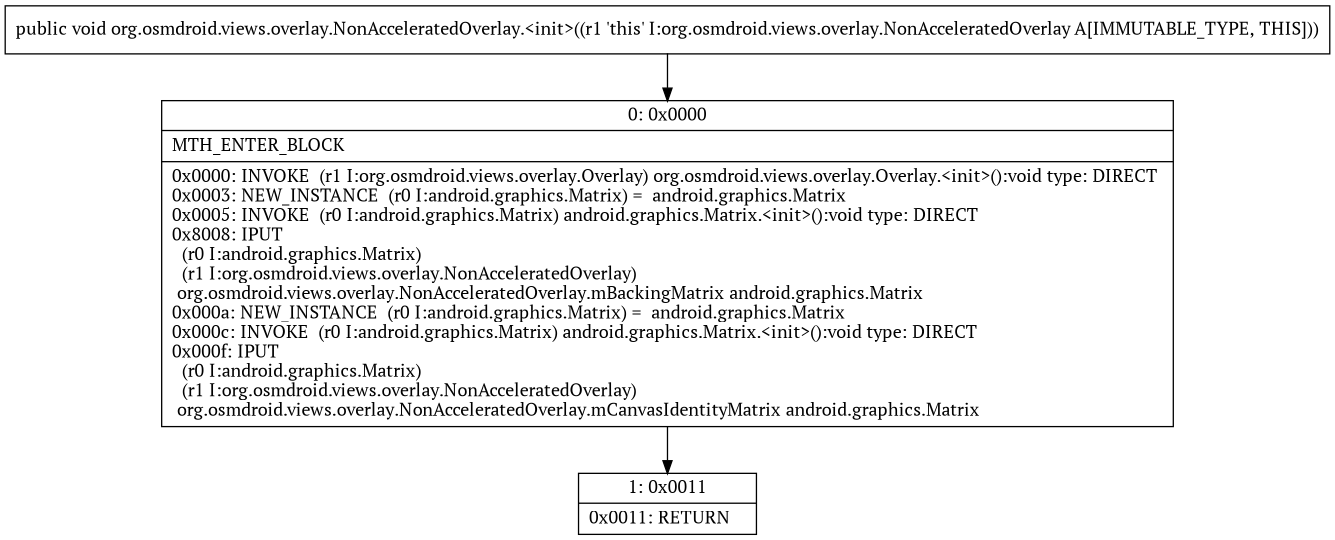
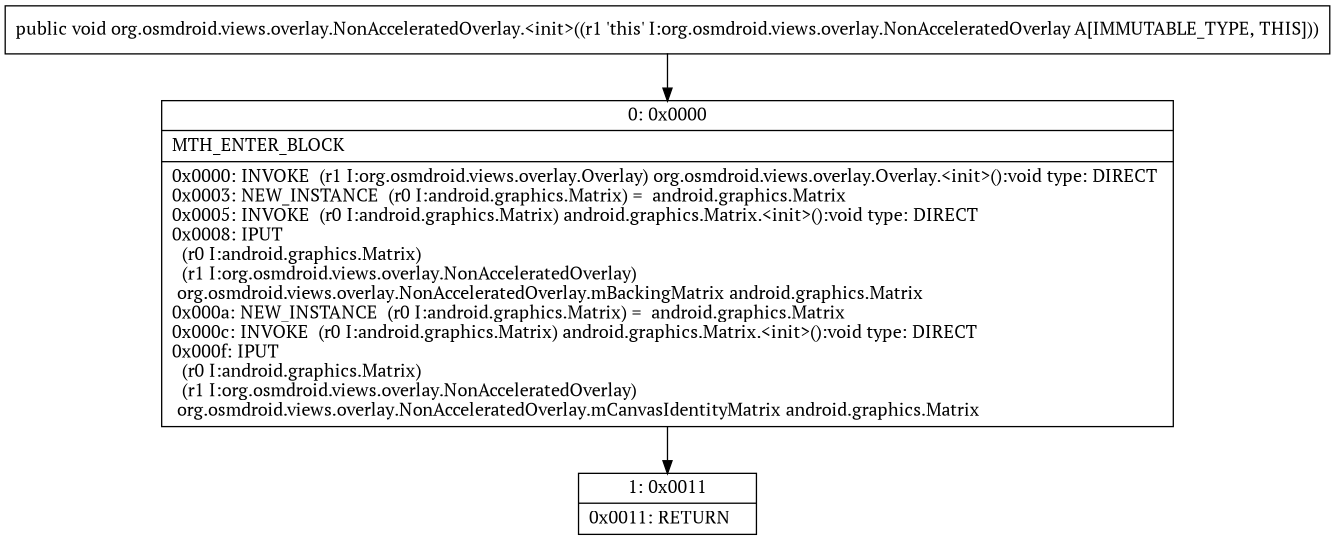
(233, 235) -> (233, 235)
